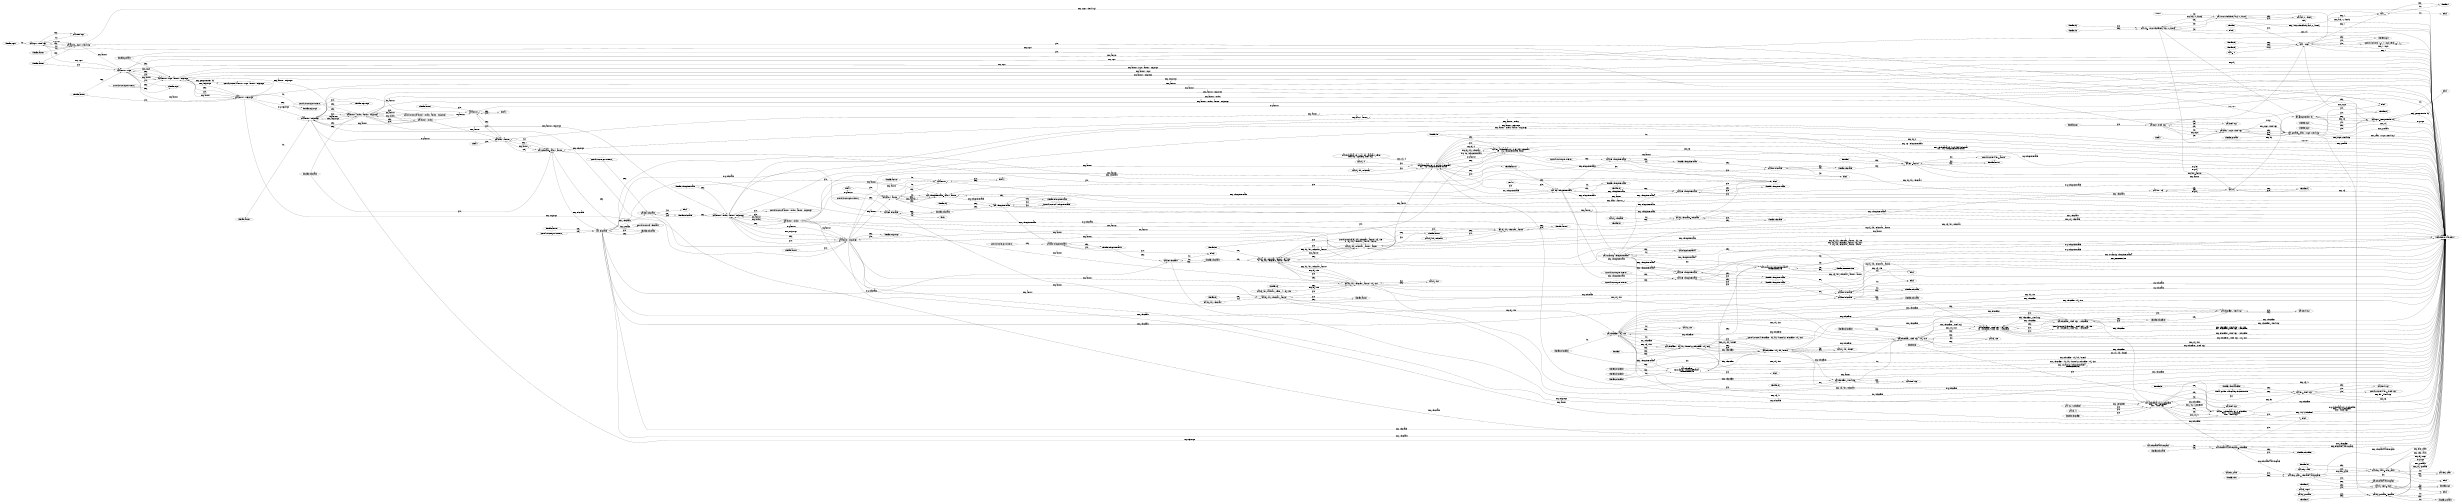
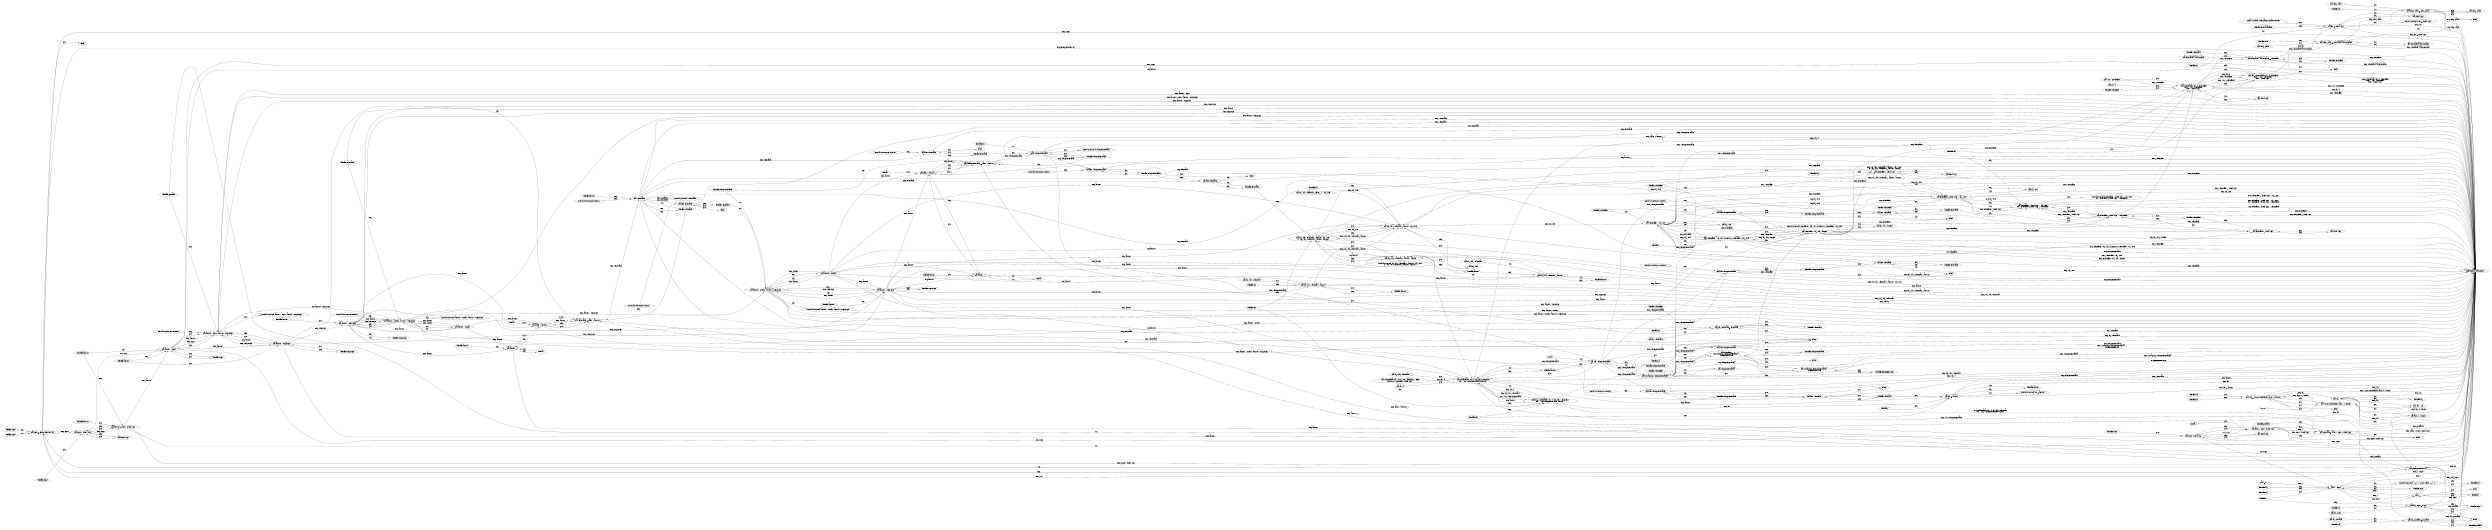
(205, 81) -> (246, 317)
(1882, 214) -> (2098, 355)
(1845, 318) -> (1887, 223)
